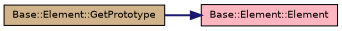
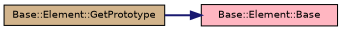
(269, 15) -> (269, 15)
